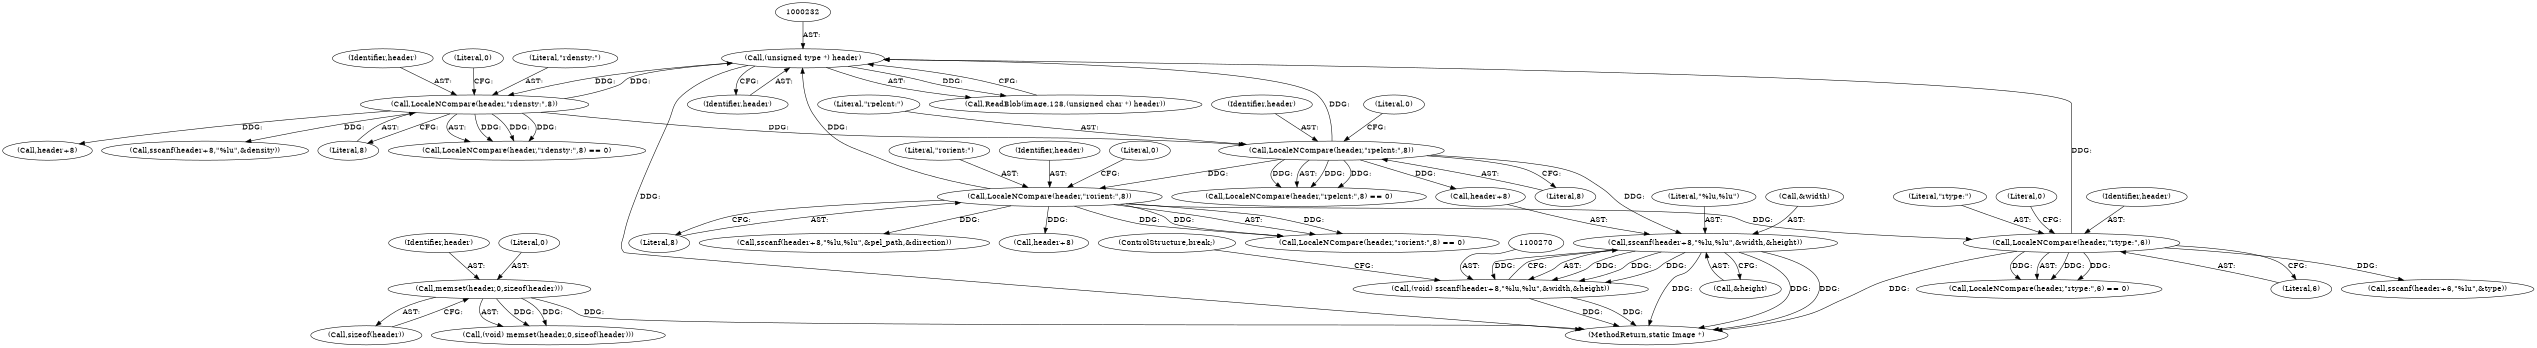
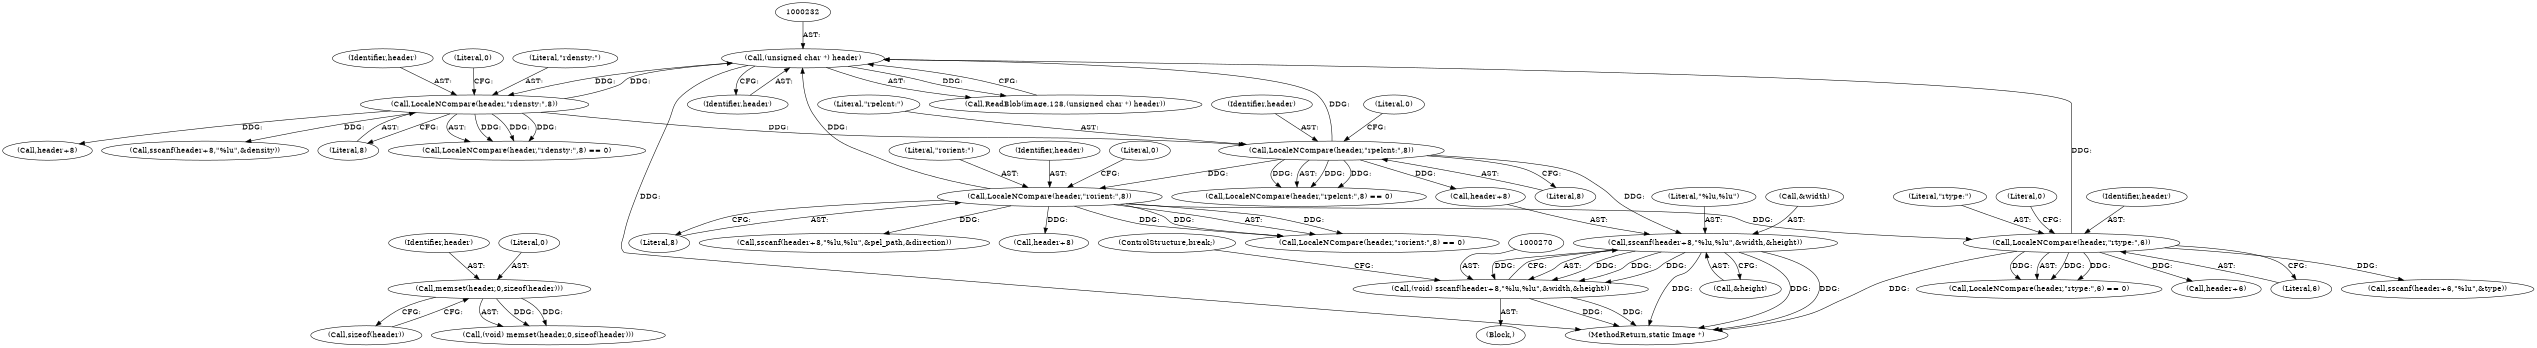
(803, 58) -> (803, 58)
(1536, 243) -> (1536, 243)
none -> (2216, 289)
(413, 312) -> (413, 312)
(1053, 325) -> none
none -> (1501, 335)
